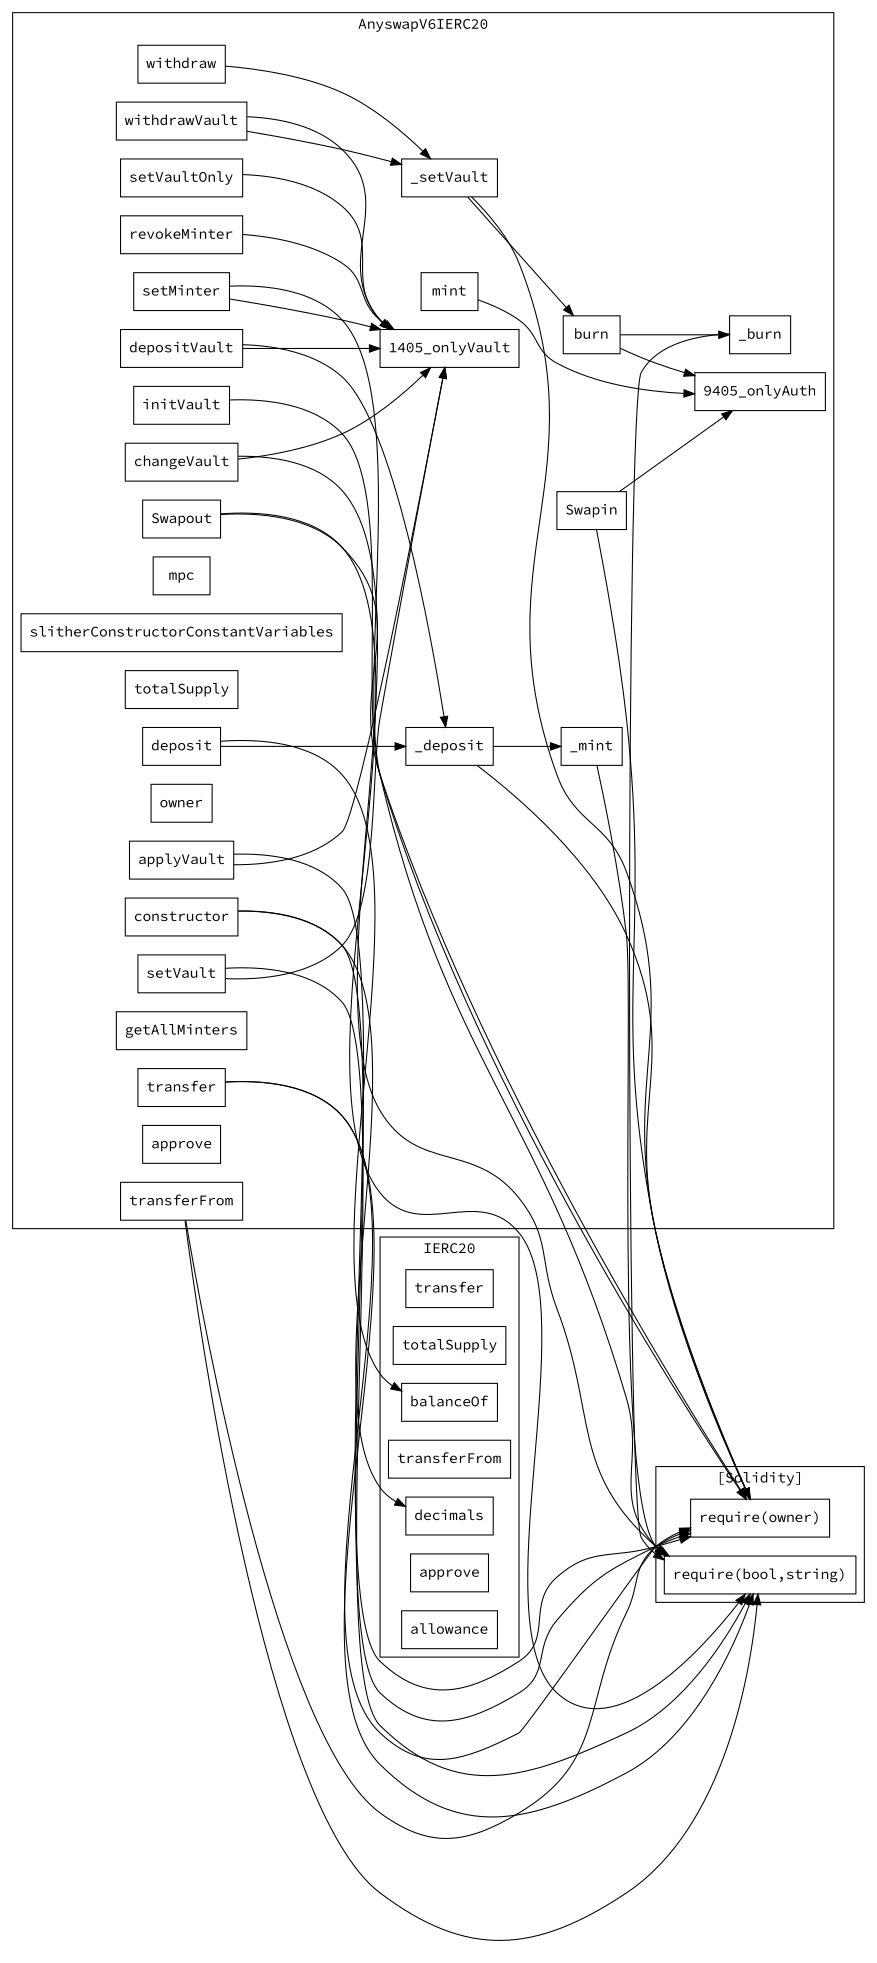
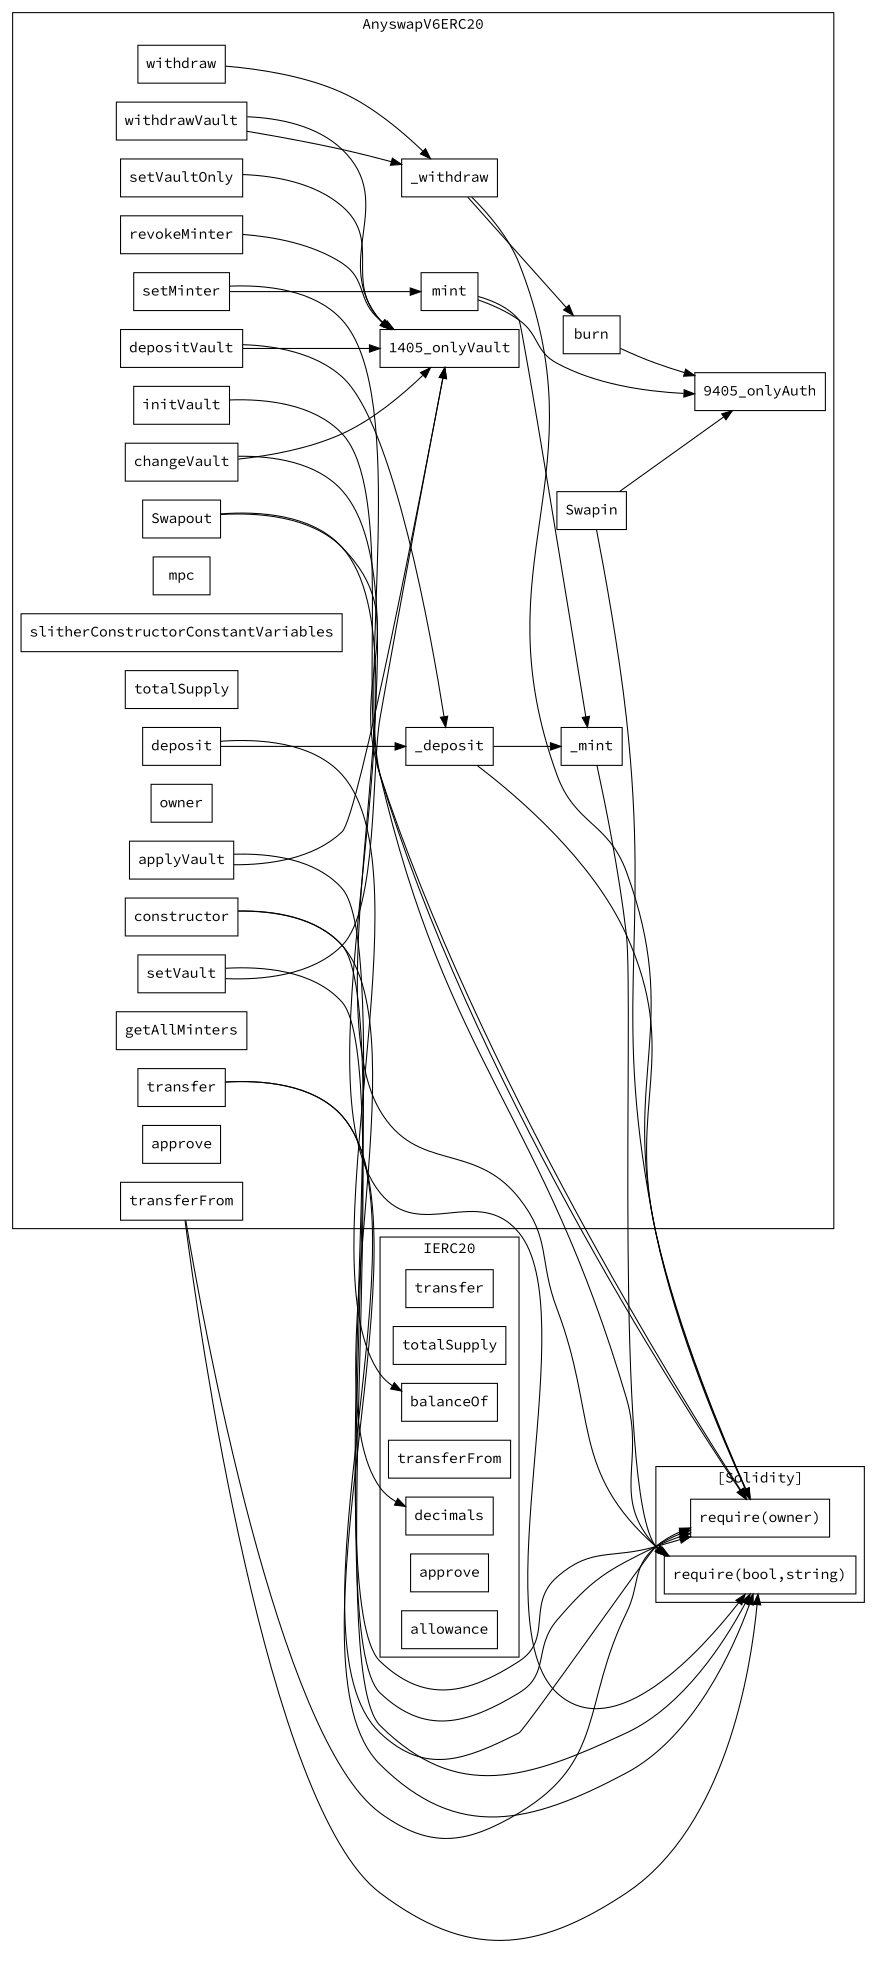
(423, 25) -> (423, 25)
(450, 178) -> (450, 178)
(300, 311) -> (320, 292)
(760, 335) -> none
none -> (550, 495)
